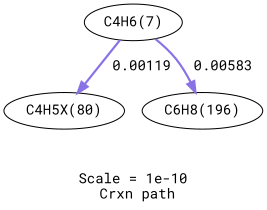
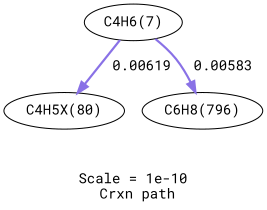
(138, 67) -> (138, 67)
(202, 111) -> (202, 111)
